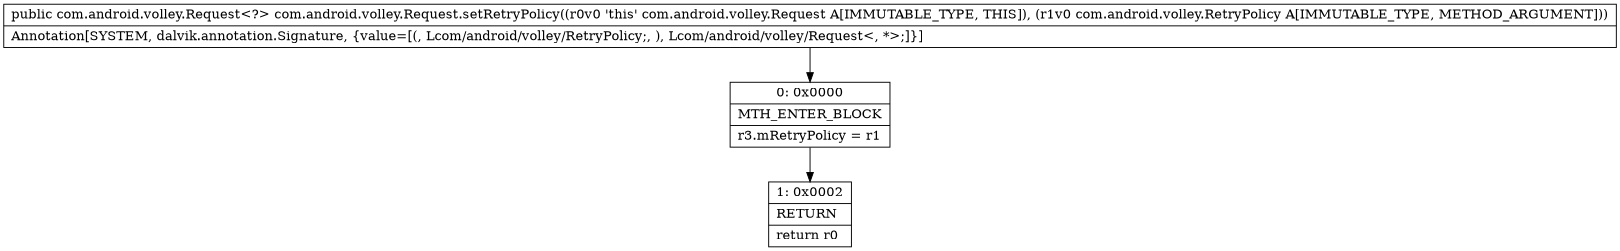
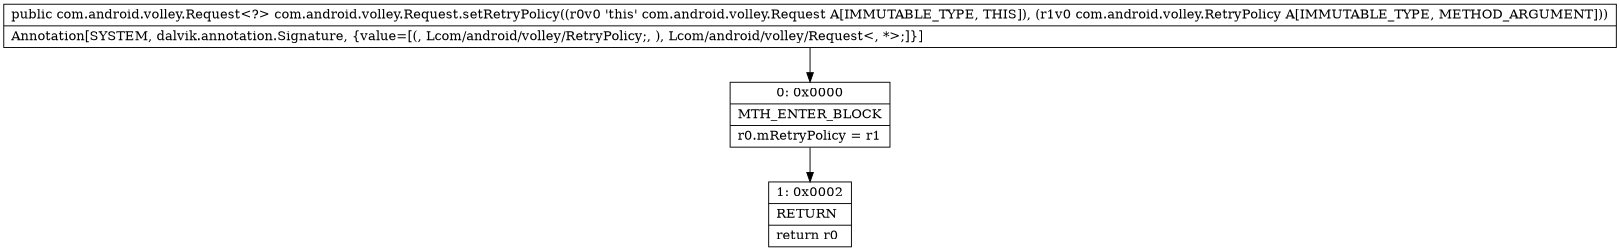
(810, 136) -> (810, 136)
